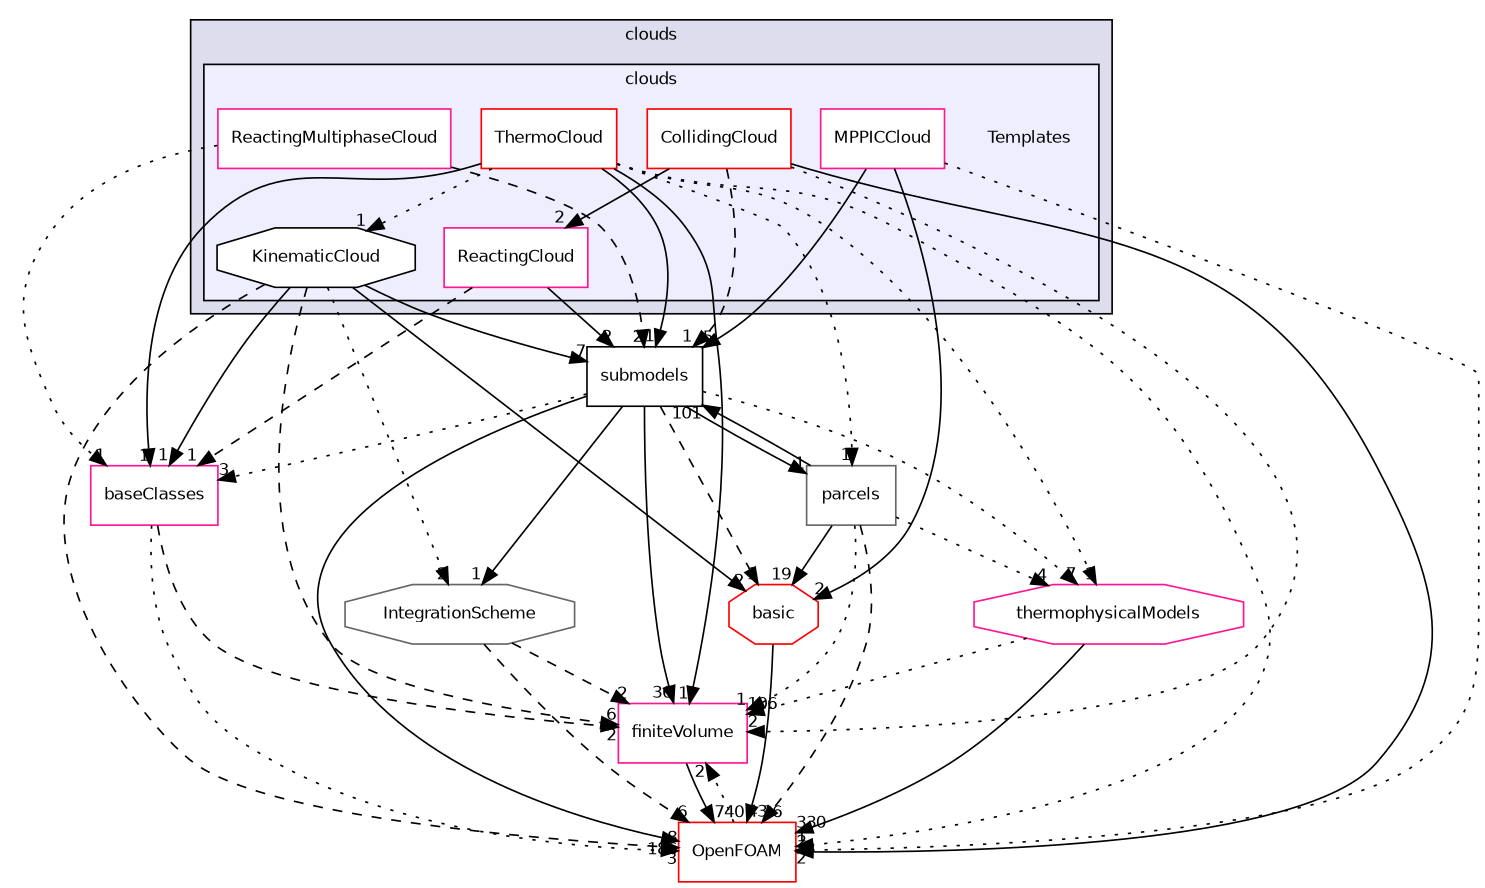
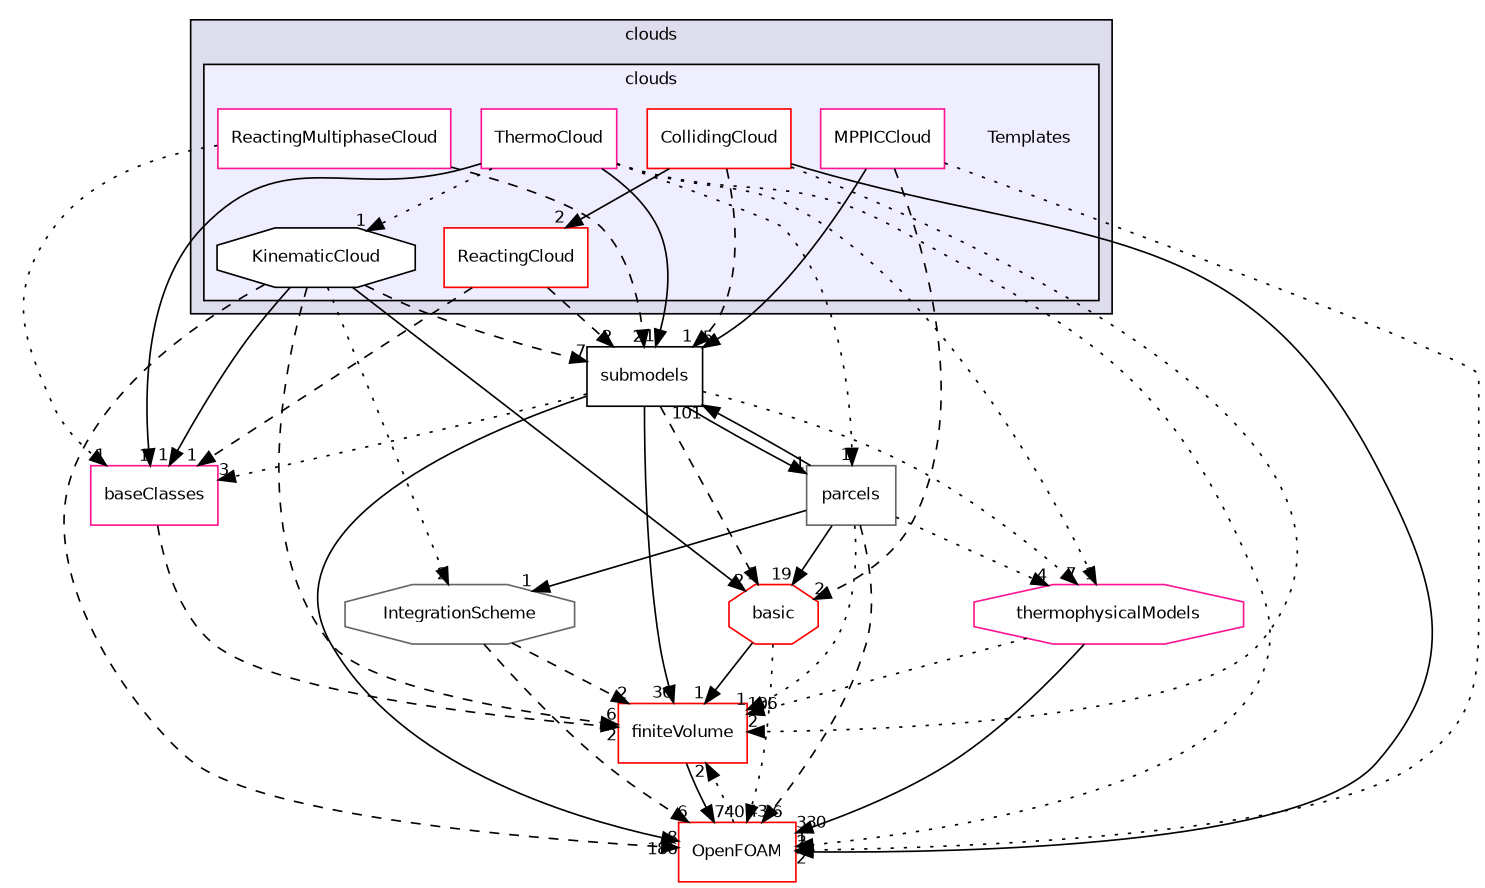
(549, 139) -> (549, 139)
(516, 258) -> (516, 258)
(574, 312) -> (574, 312)
(466, 327) -> (466, 327)
(720, 380) -> (734, 666)
(940, 399) -> (940, 399)
(558, 489) -> (671, 550)
(768, 722) -> (768, 722)
(683, 733) -> (683, 733)
(327, 787) -> none
